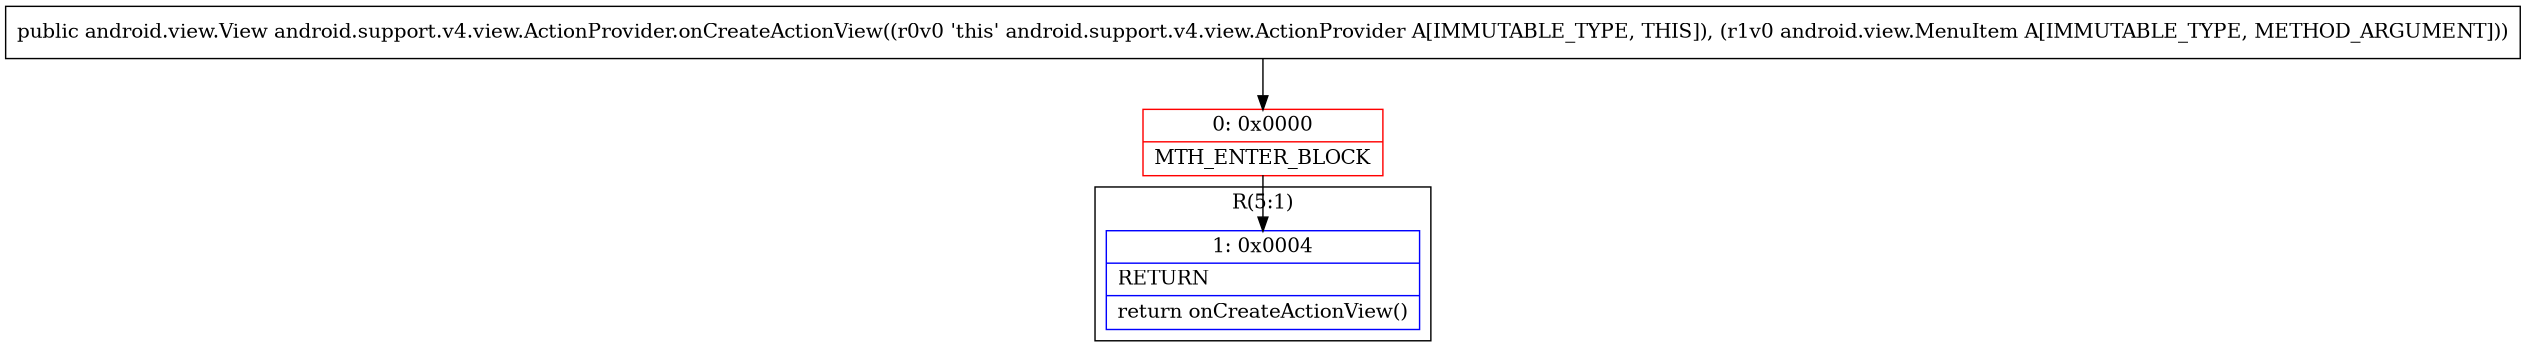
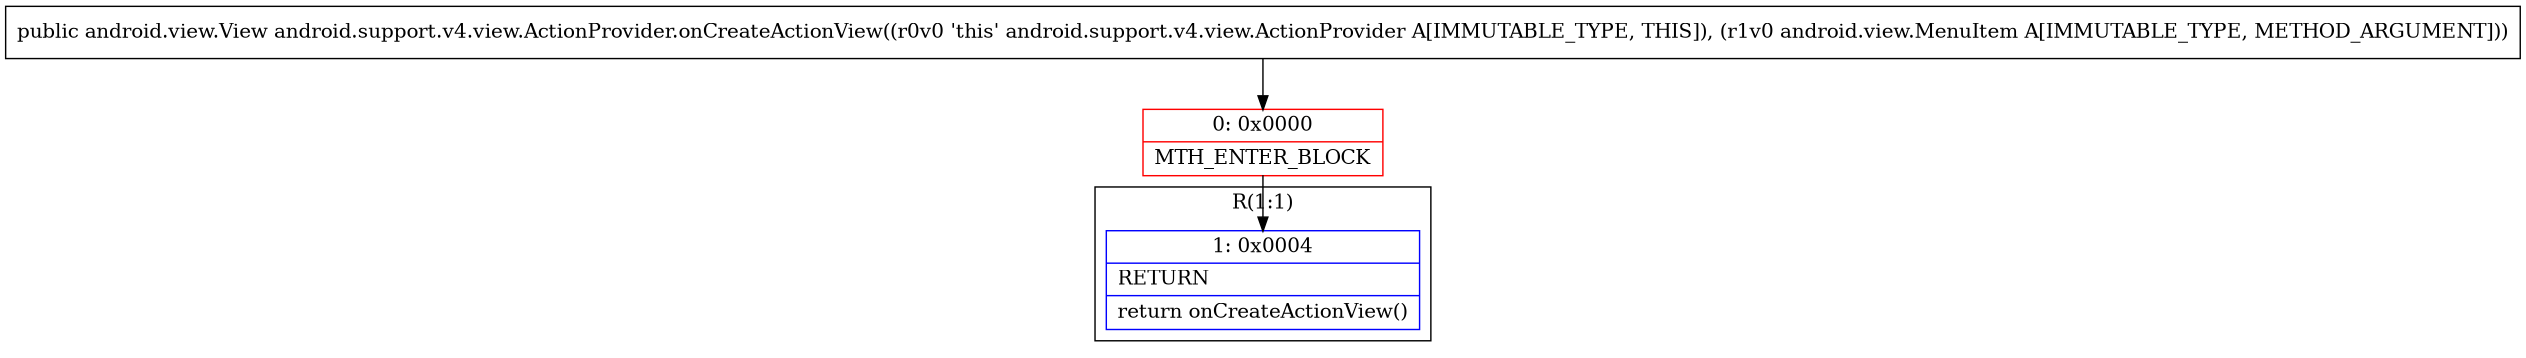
(1263, 203) -> (1263, 203)
